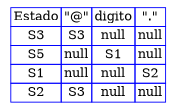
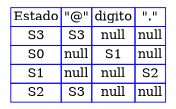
(36, 54) -> (36, 54)
